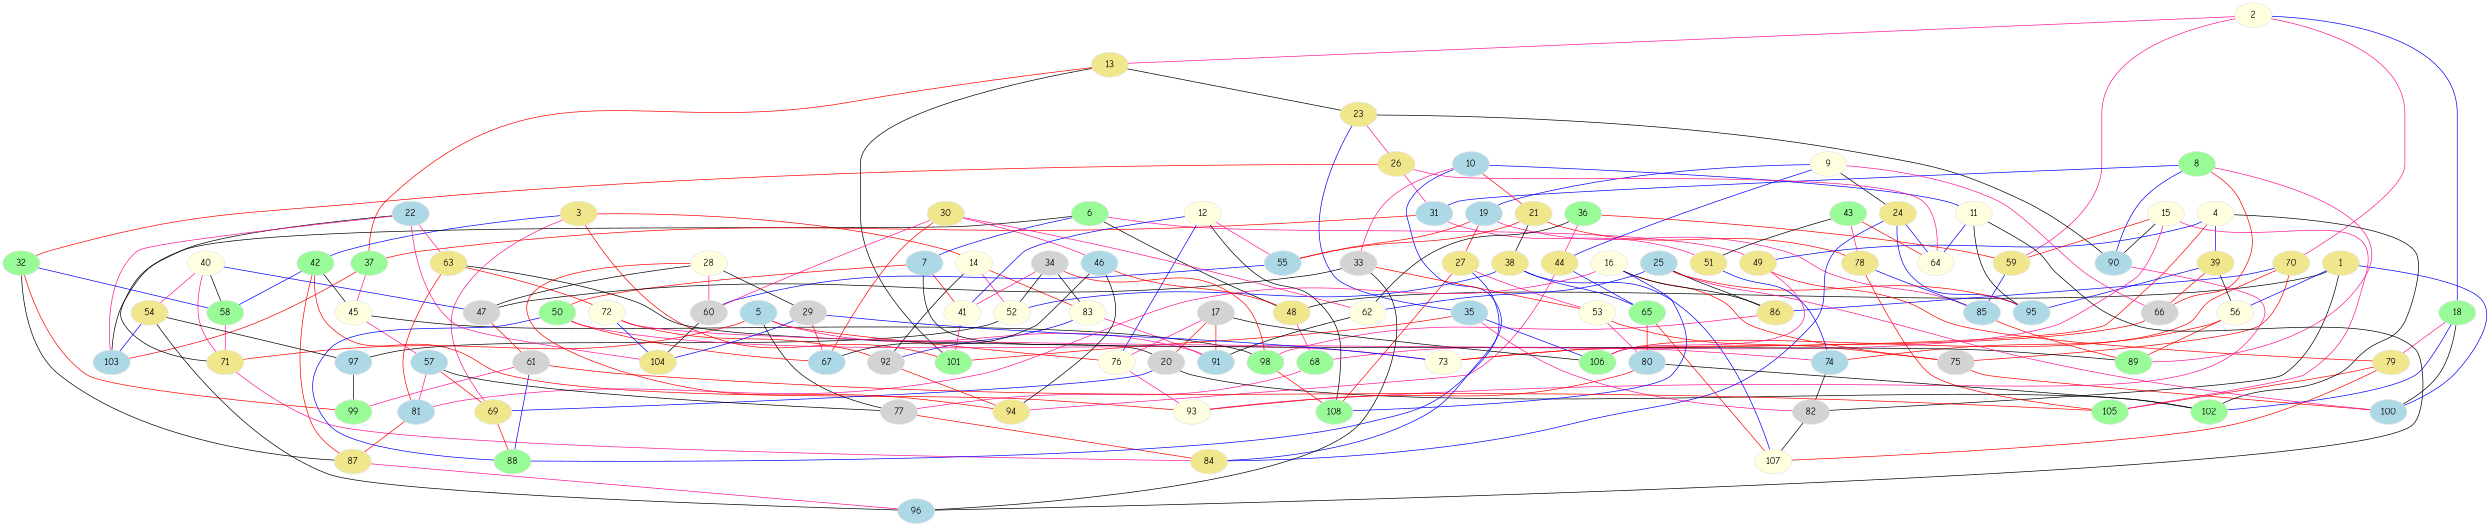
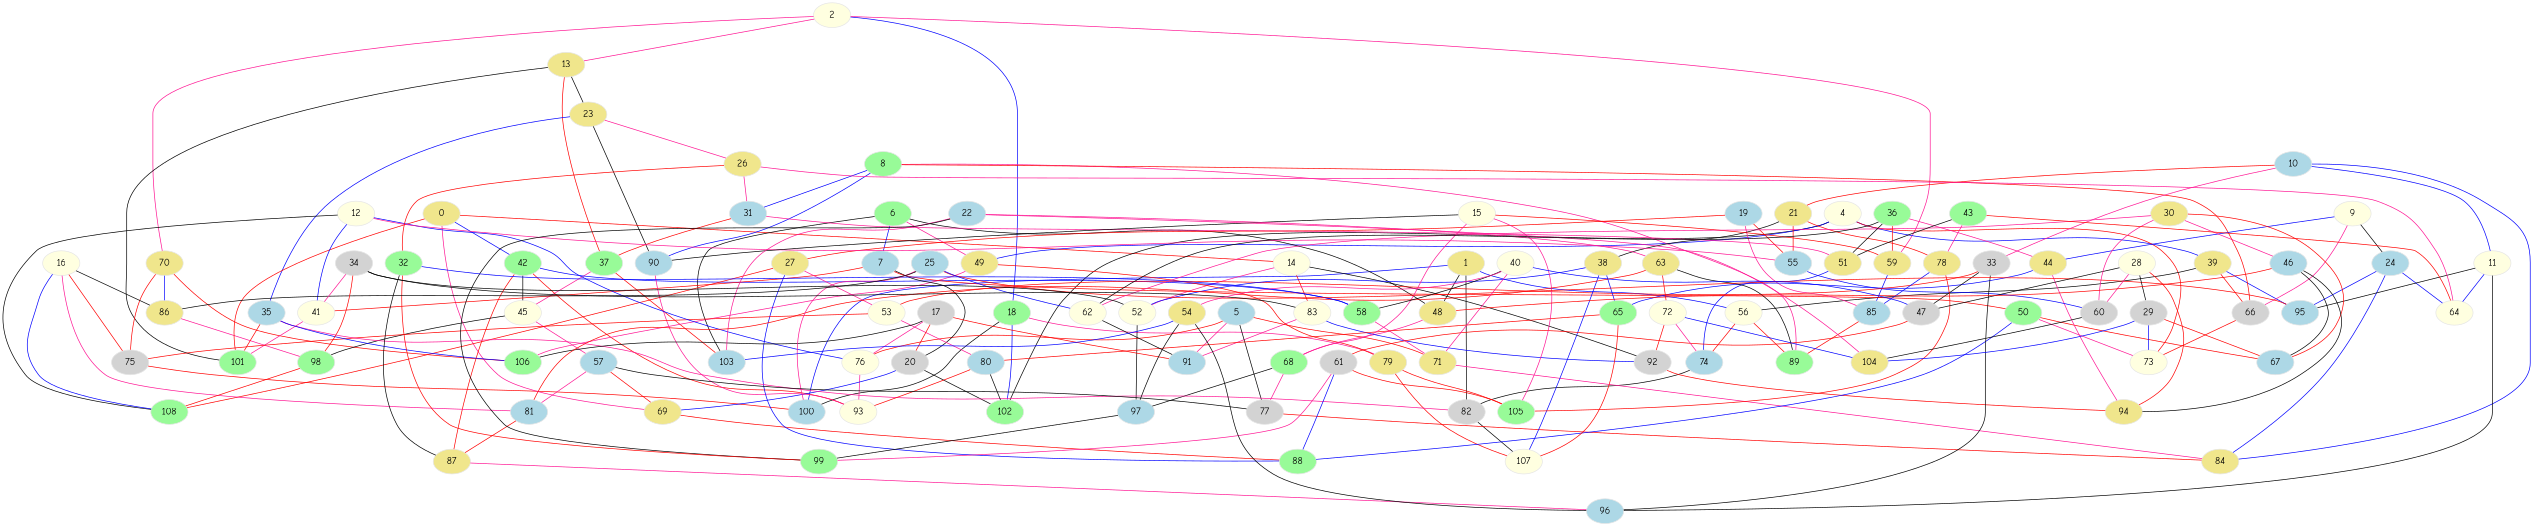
(1692, 170) -> none
(579, 214) -> (442, 214)
(1898, 214) -> (2390, 263)
none -> (1871, 235)
(190, 248) -> (485, 266)
none -> (1212, 387)
